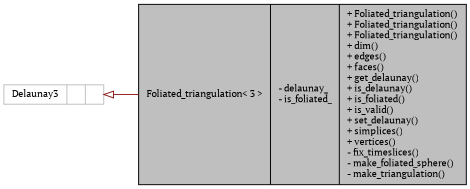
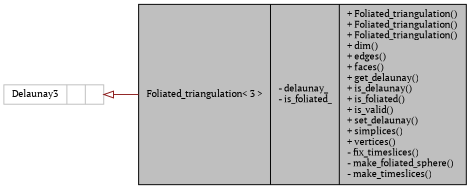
(397, 174) -> (390, 174)
